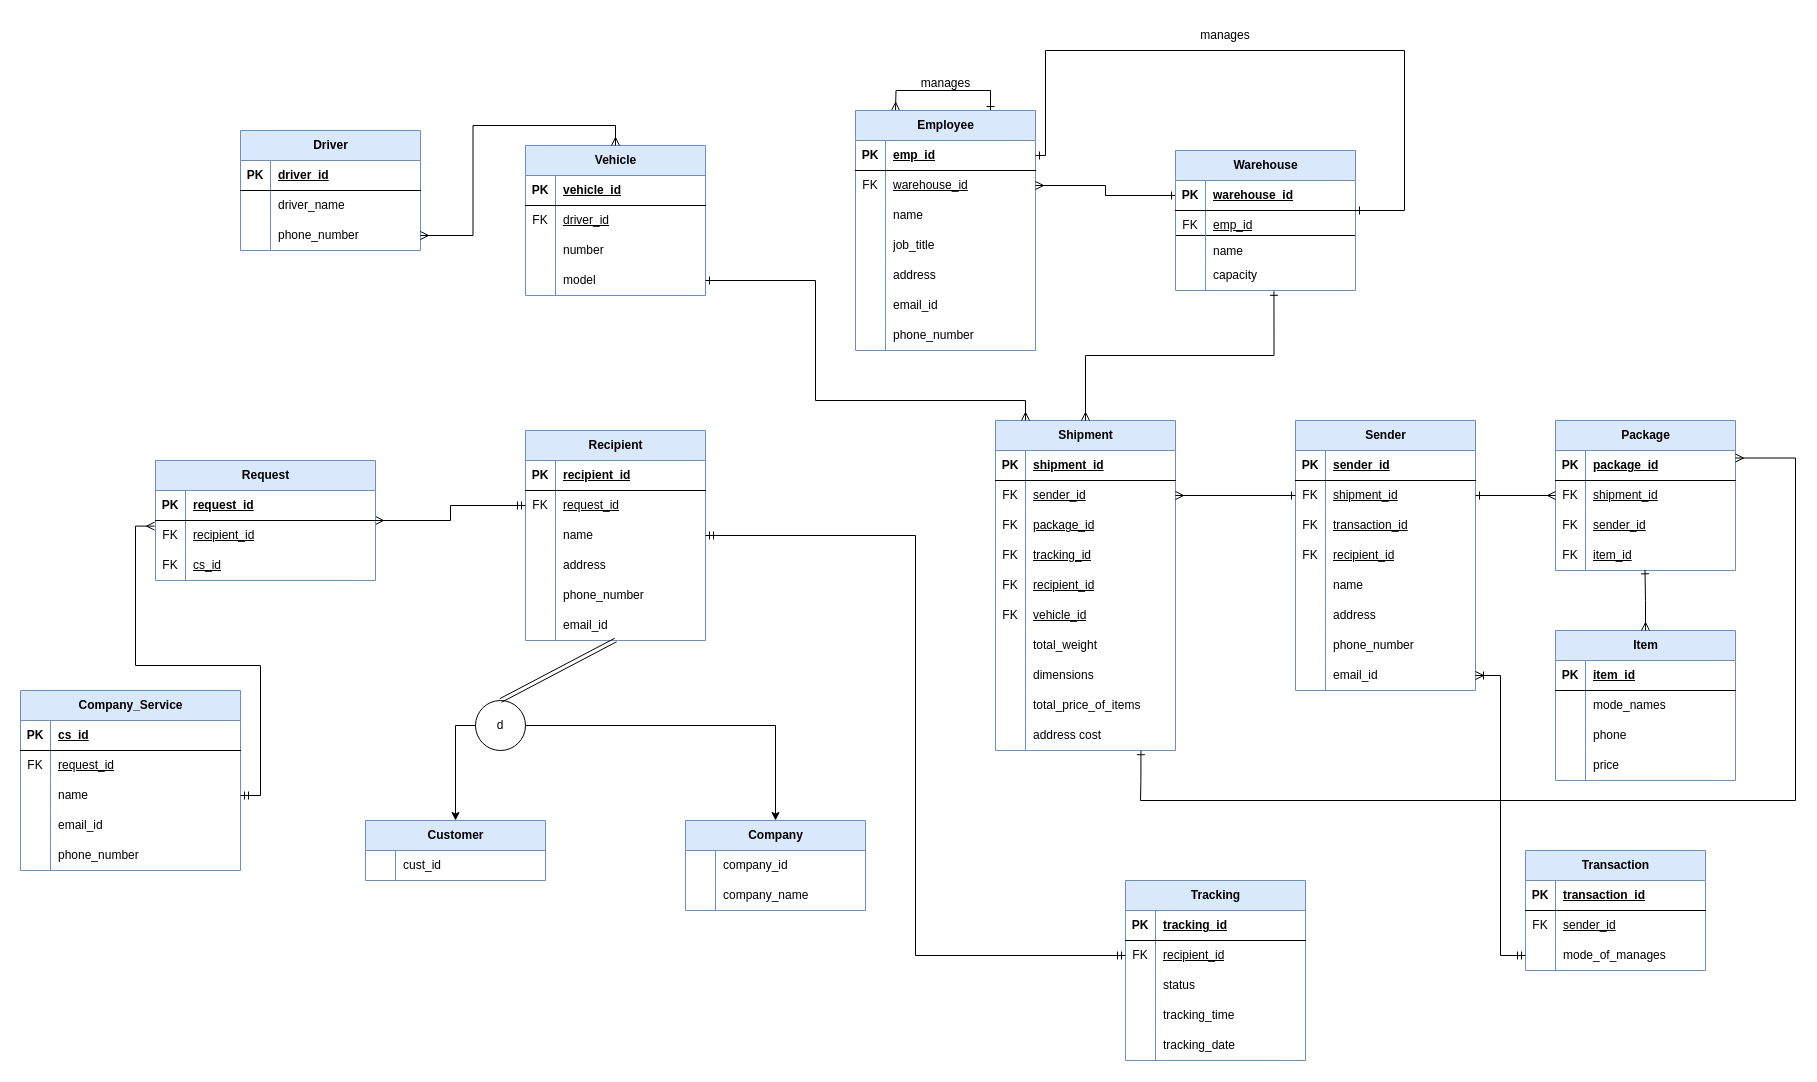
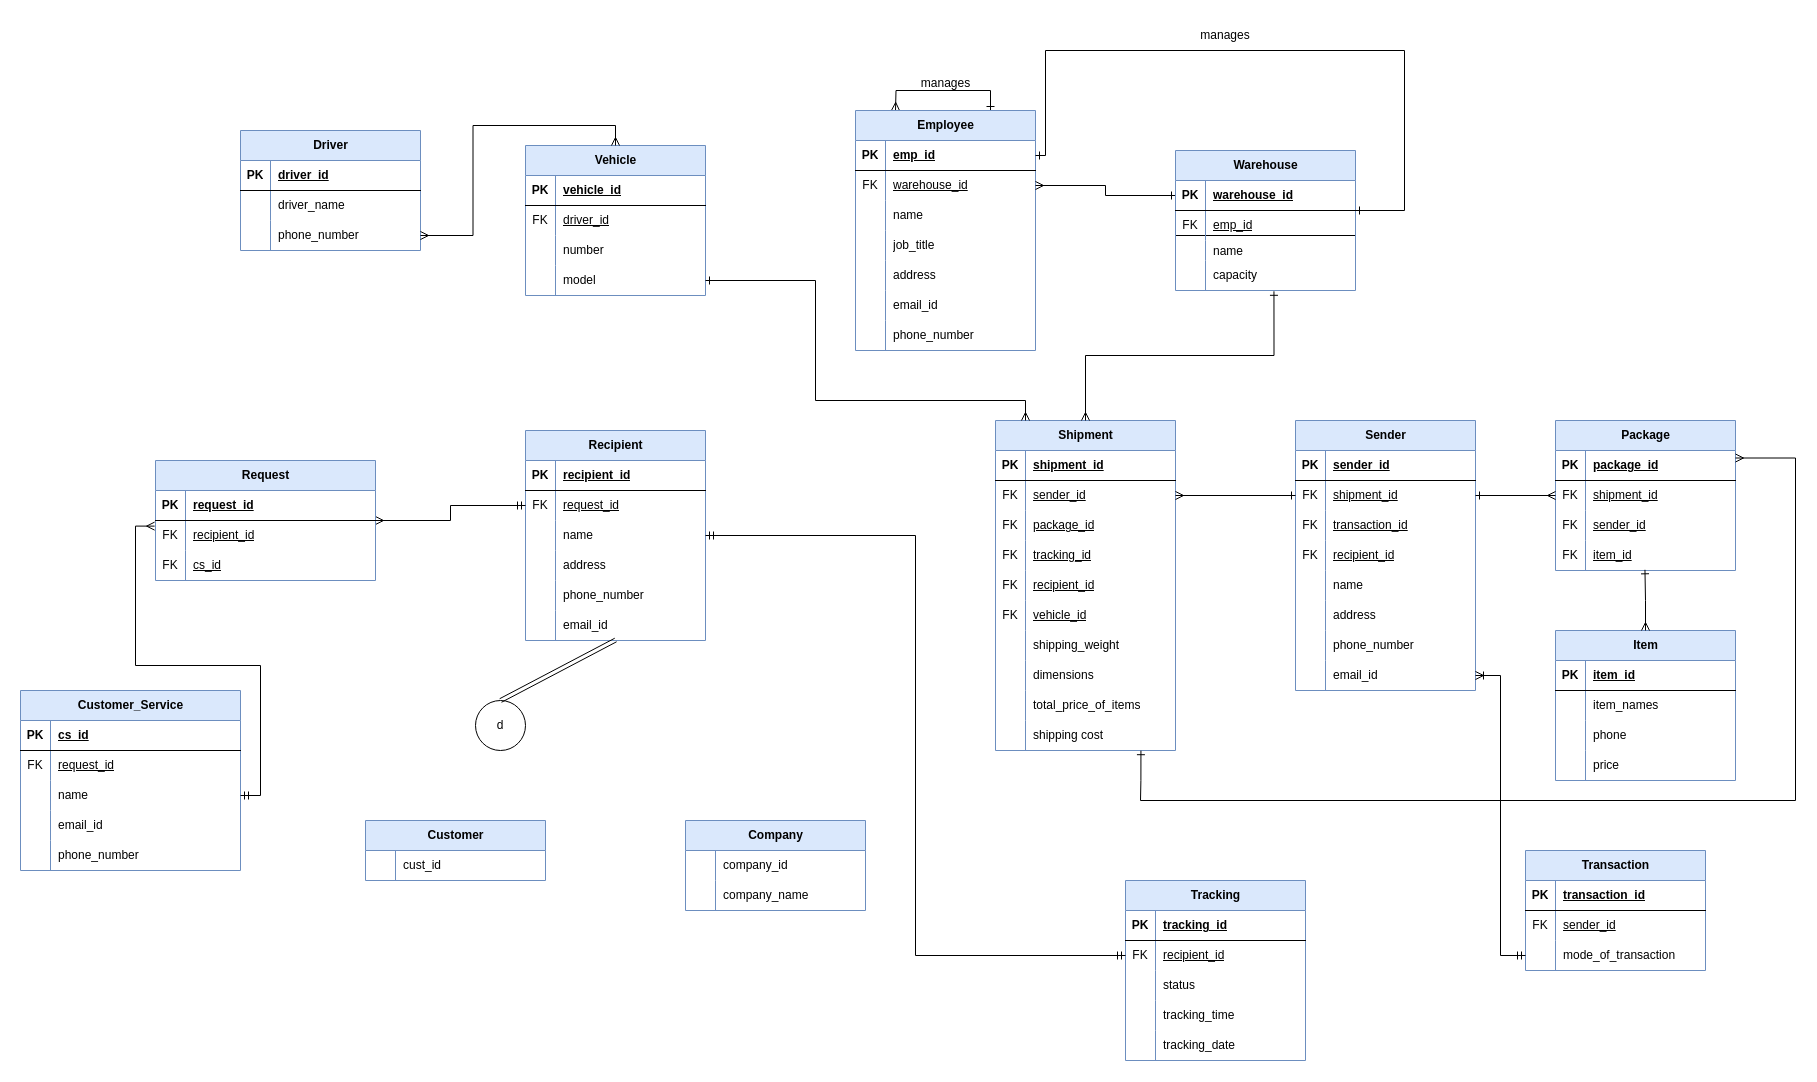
(1071, 646) -> (1079, 646)
(131, 706) -> (131, 706)
(1627, 706) -> (1626, 706)
(695, 726) -> none
(1072, 736) -> (1073, 736)
(456, 760) -> none
(1614, 956) -> (1626, 956)
